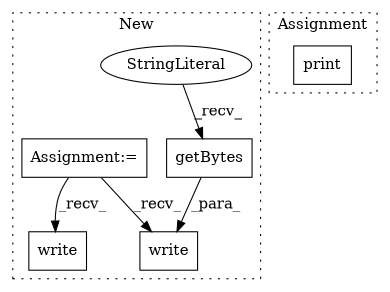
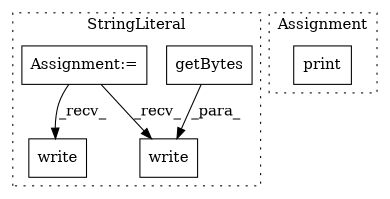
(137, 25) -> (137, 25)
(176, 65) -> none
